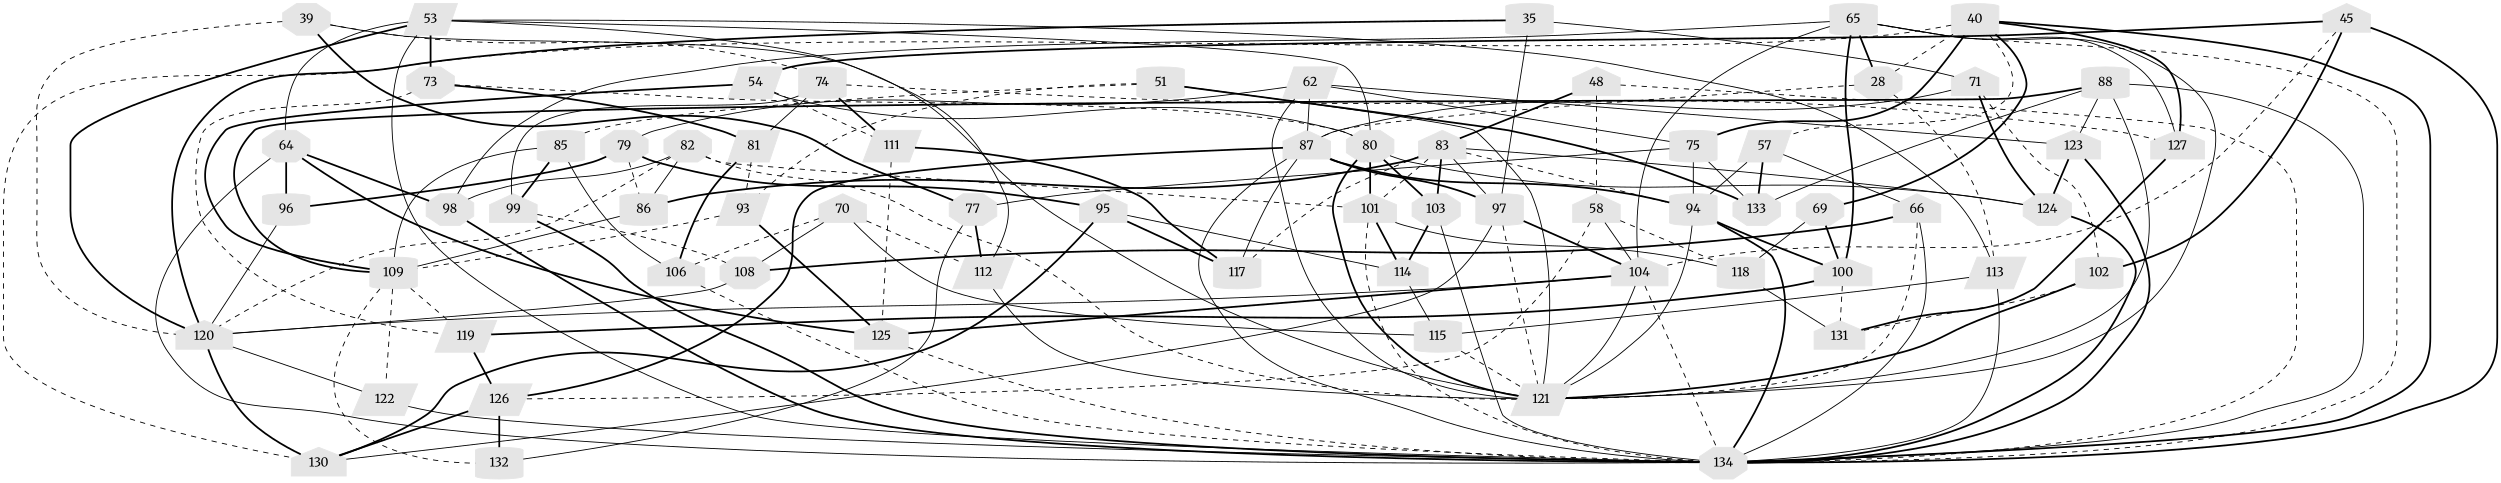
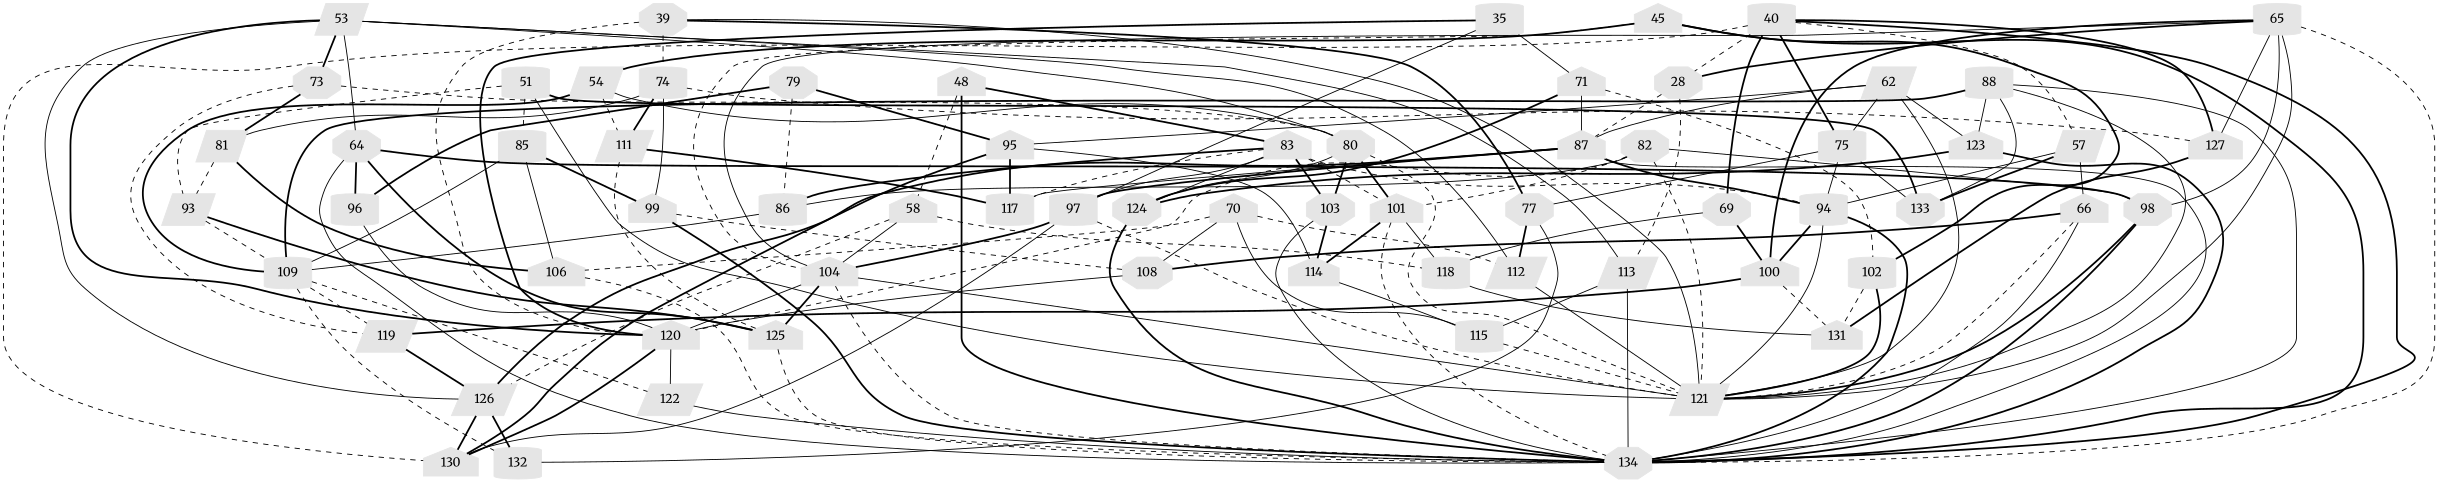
(963, 102) -> (1346, 124)
(2296, 207) -> (1155, 407)
(1362, 303) -> (1462, 313)
none -> (1939, 362)
(855, 428) -> (63, 251)
